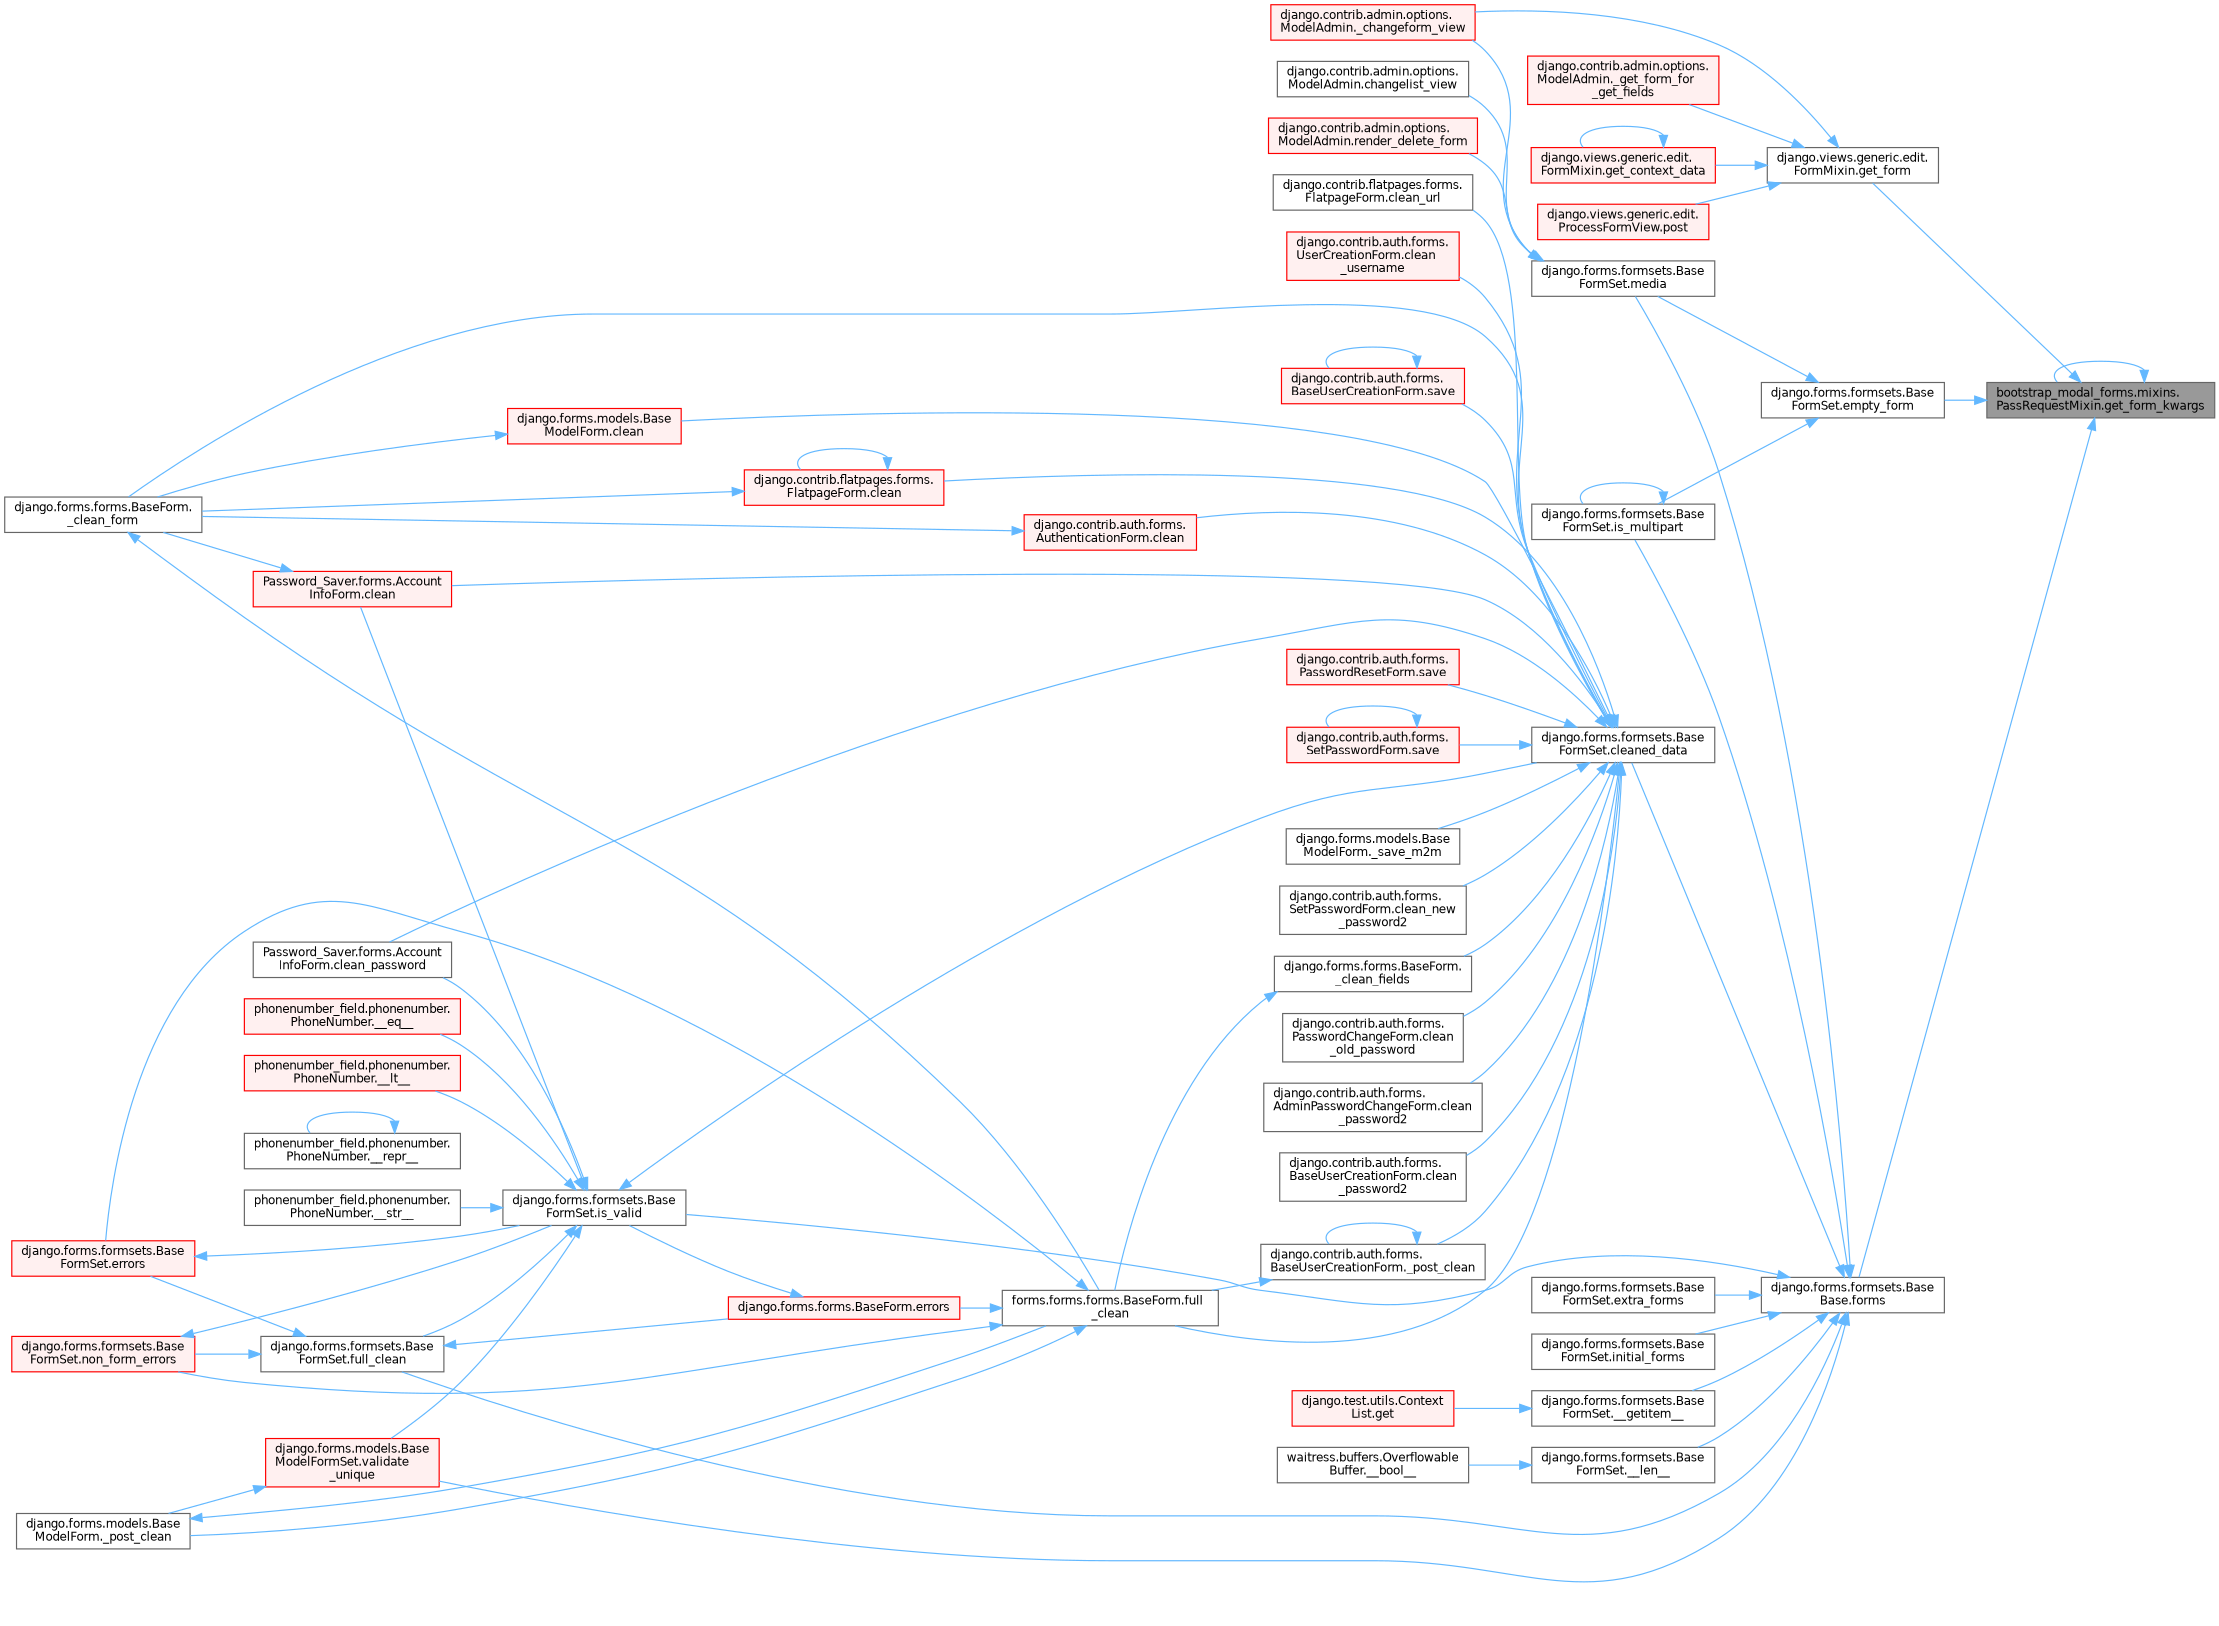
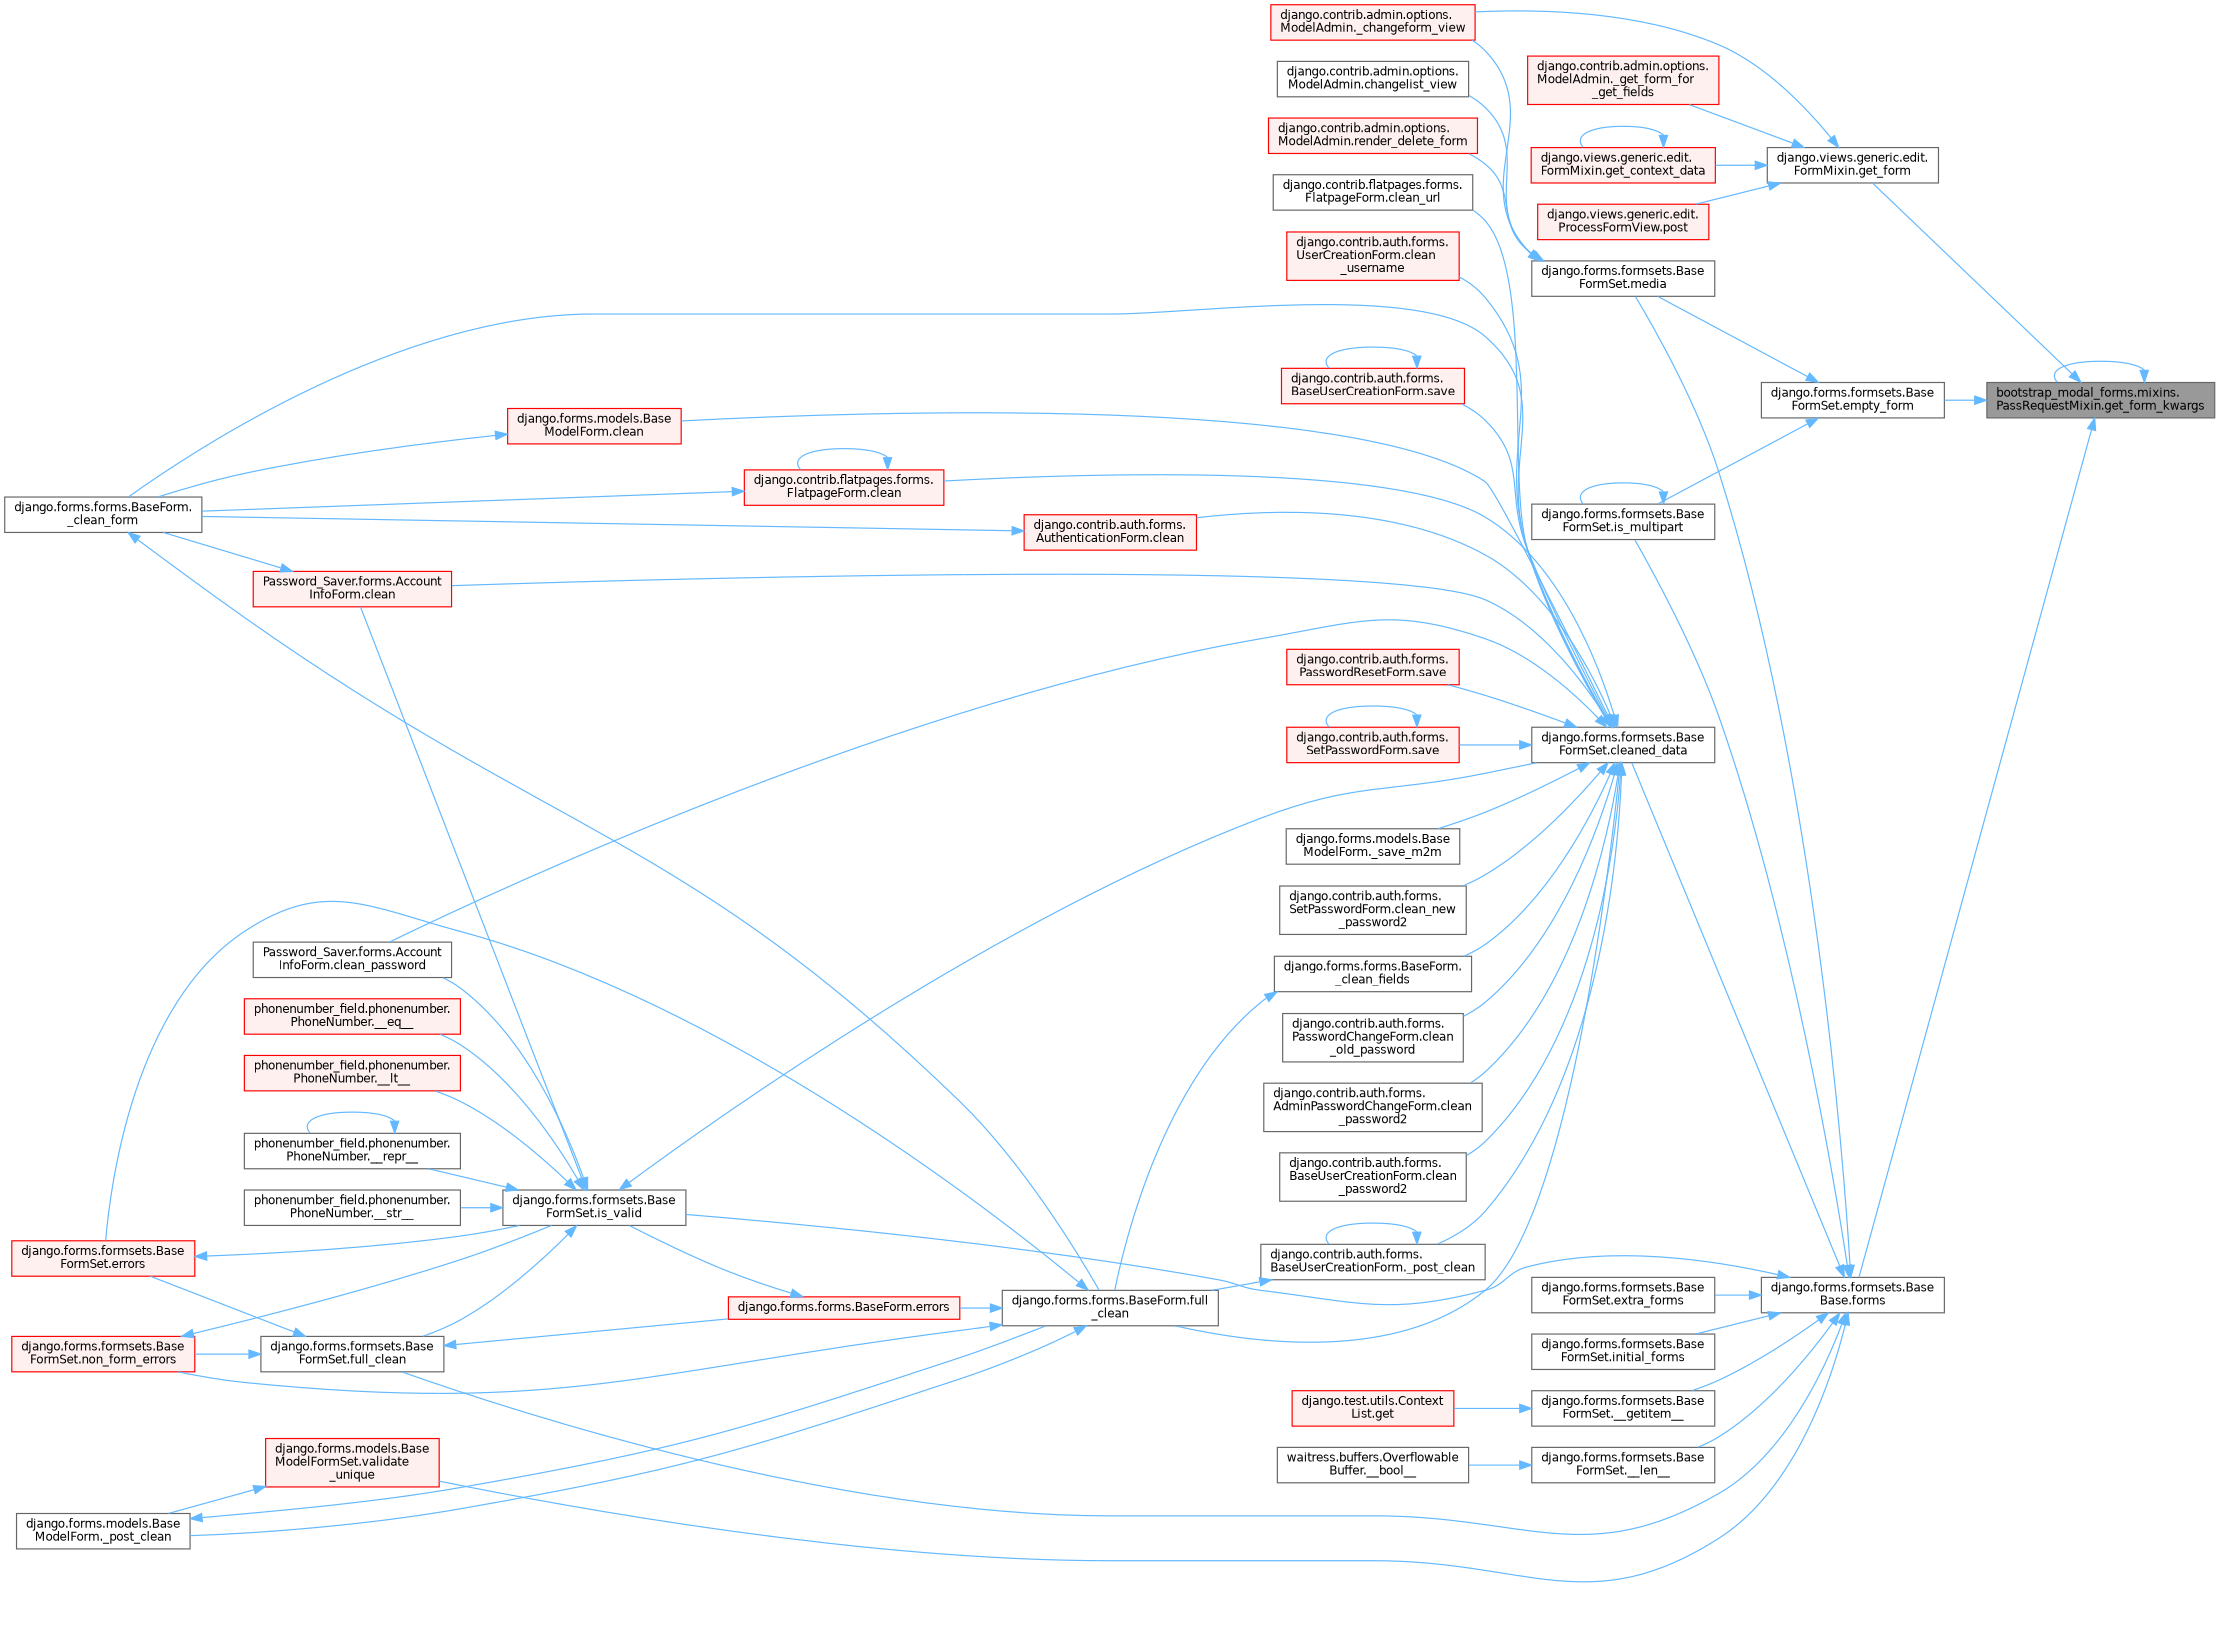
(1110, 1308) -> (1110, 1308)
(489, 1352) -> (467, 1178)
